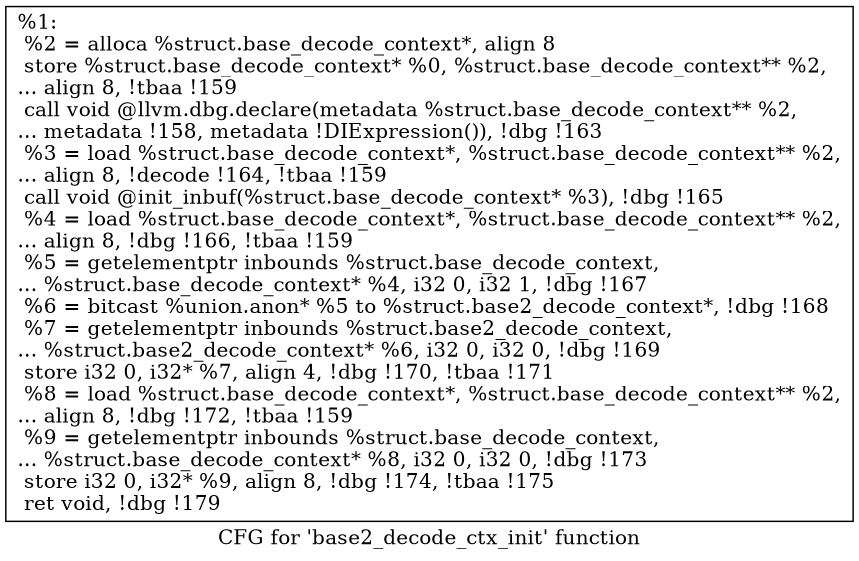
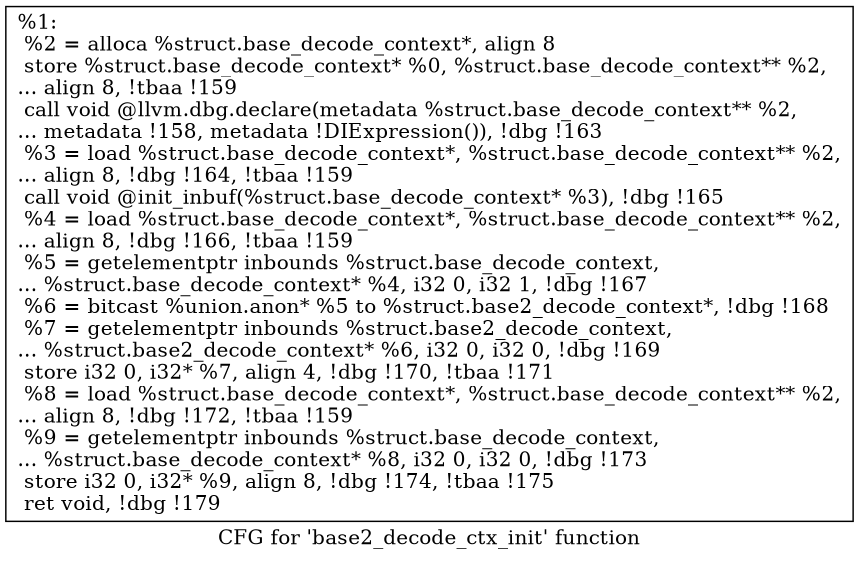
(203, 176) -> (186, 176)
